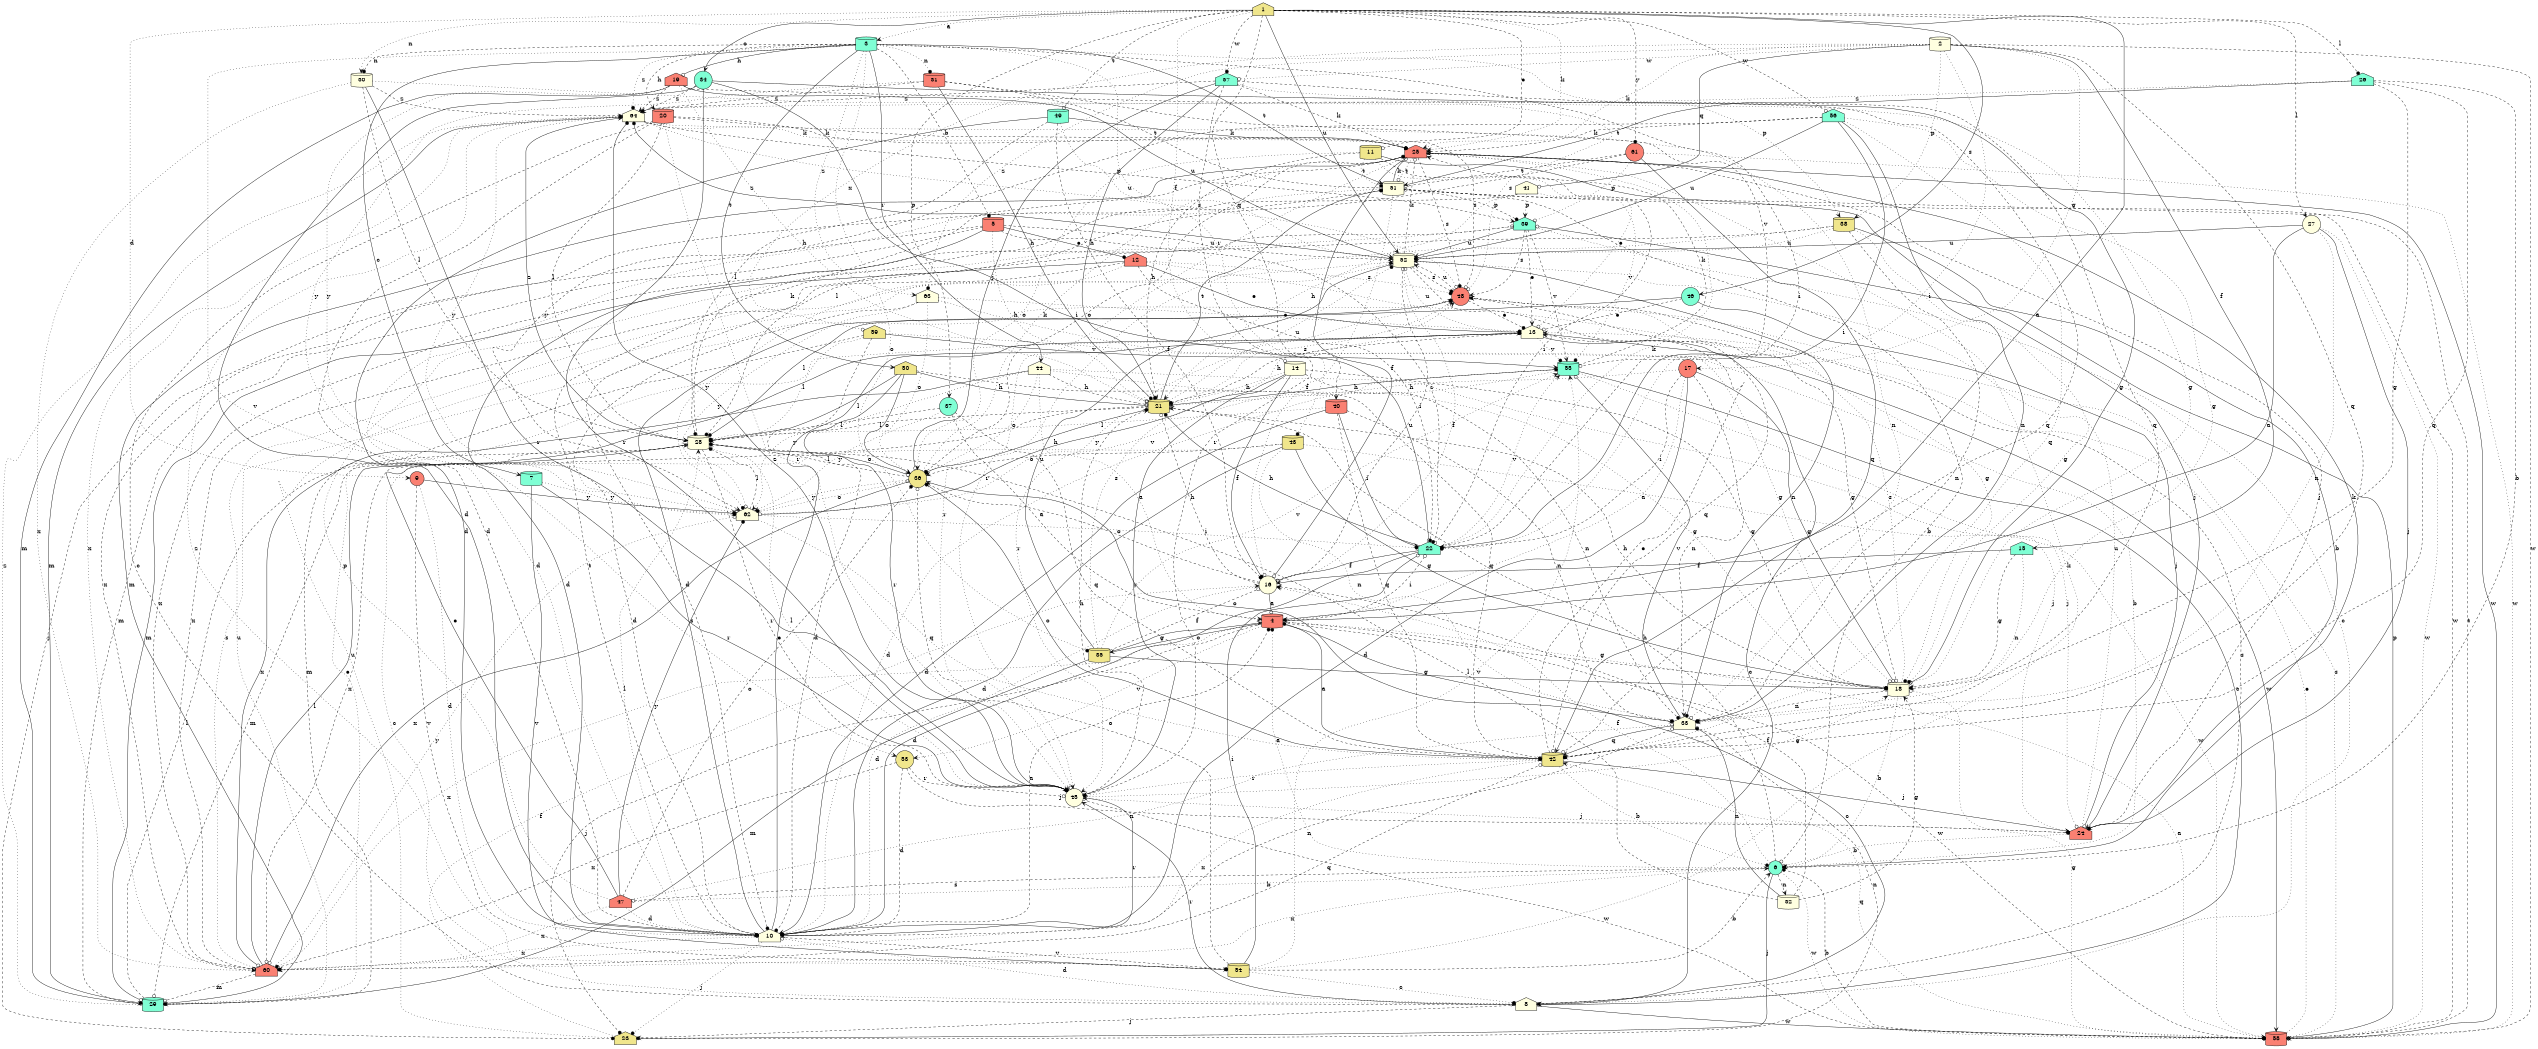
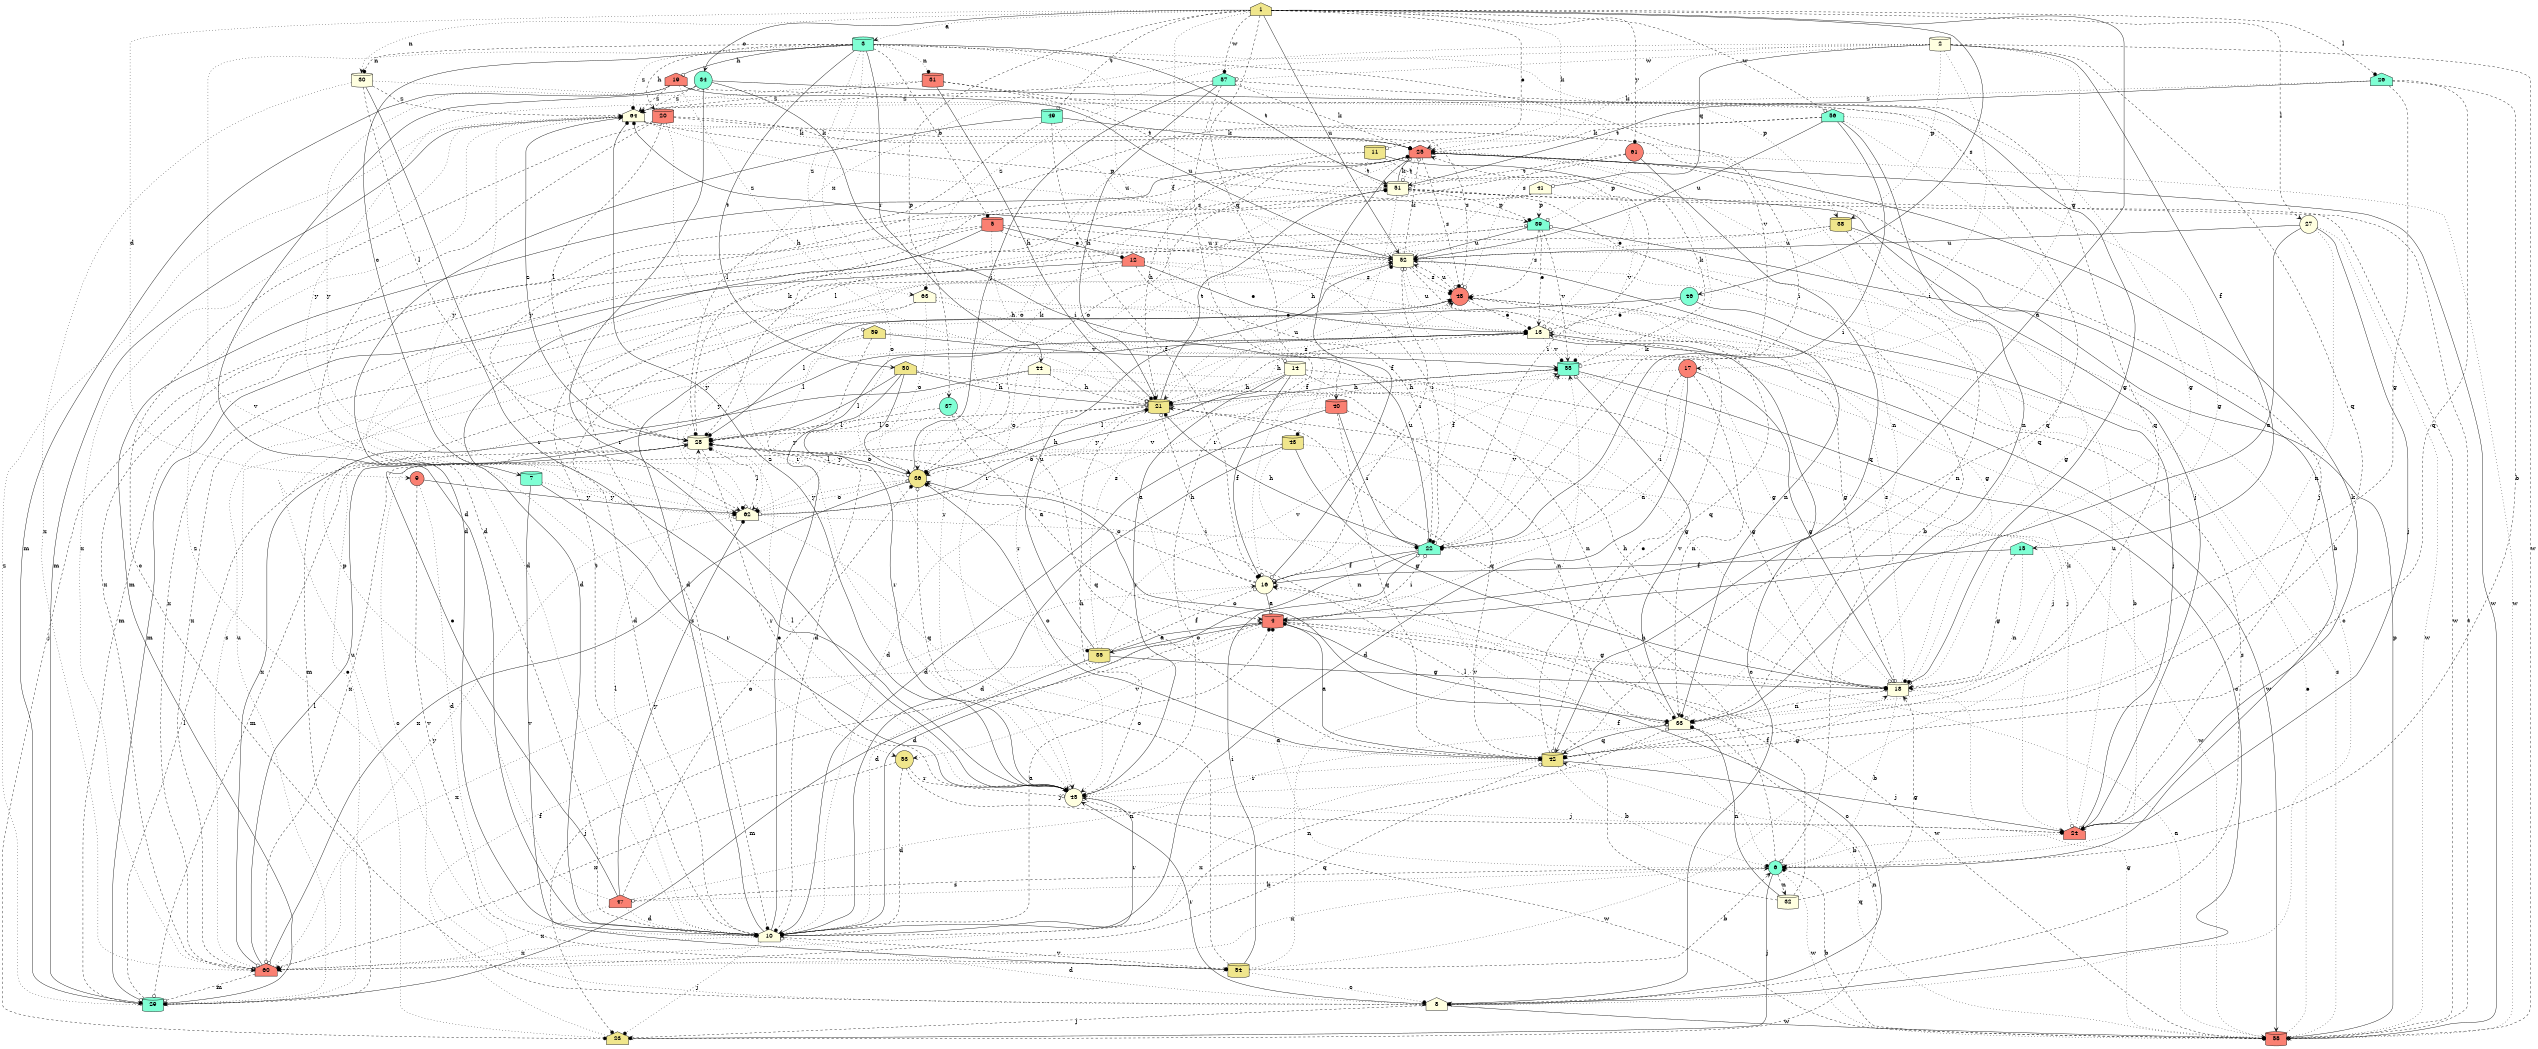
(1162, 638) -> (1162, 638)
